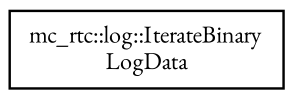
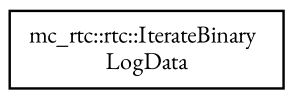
(147, 50) -> (147, 50)
